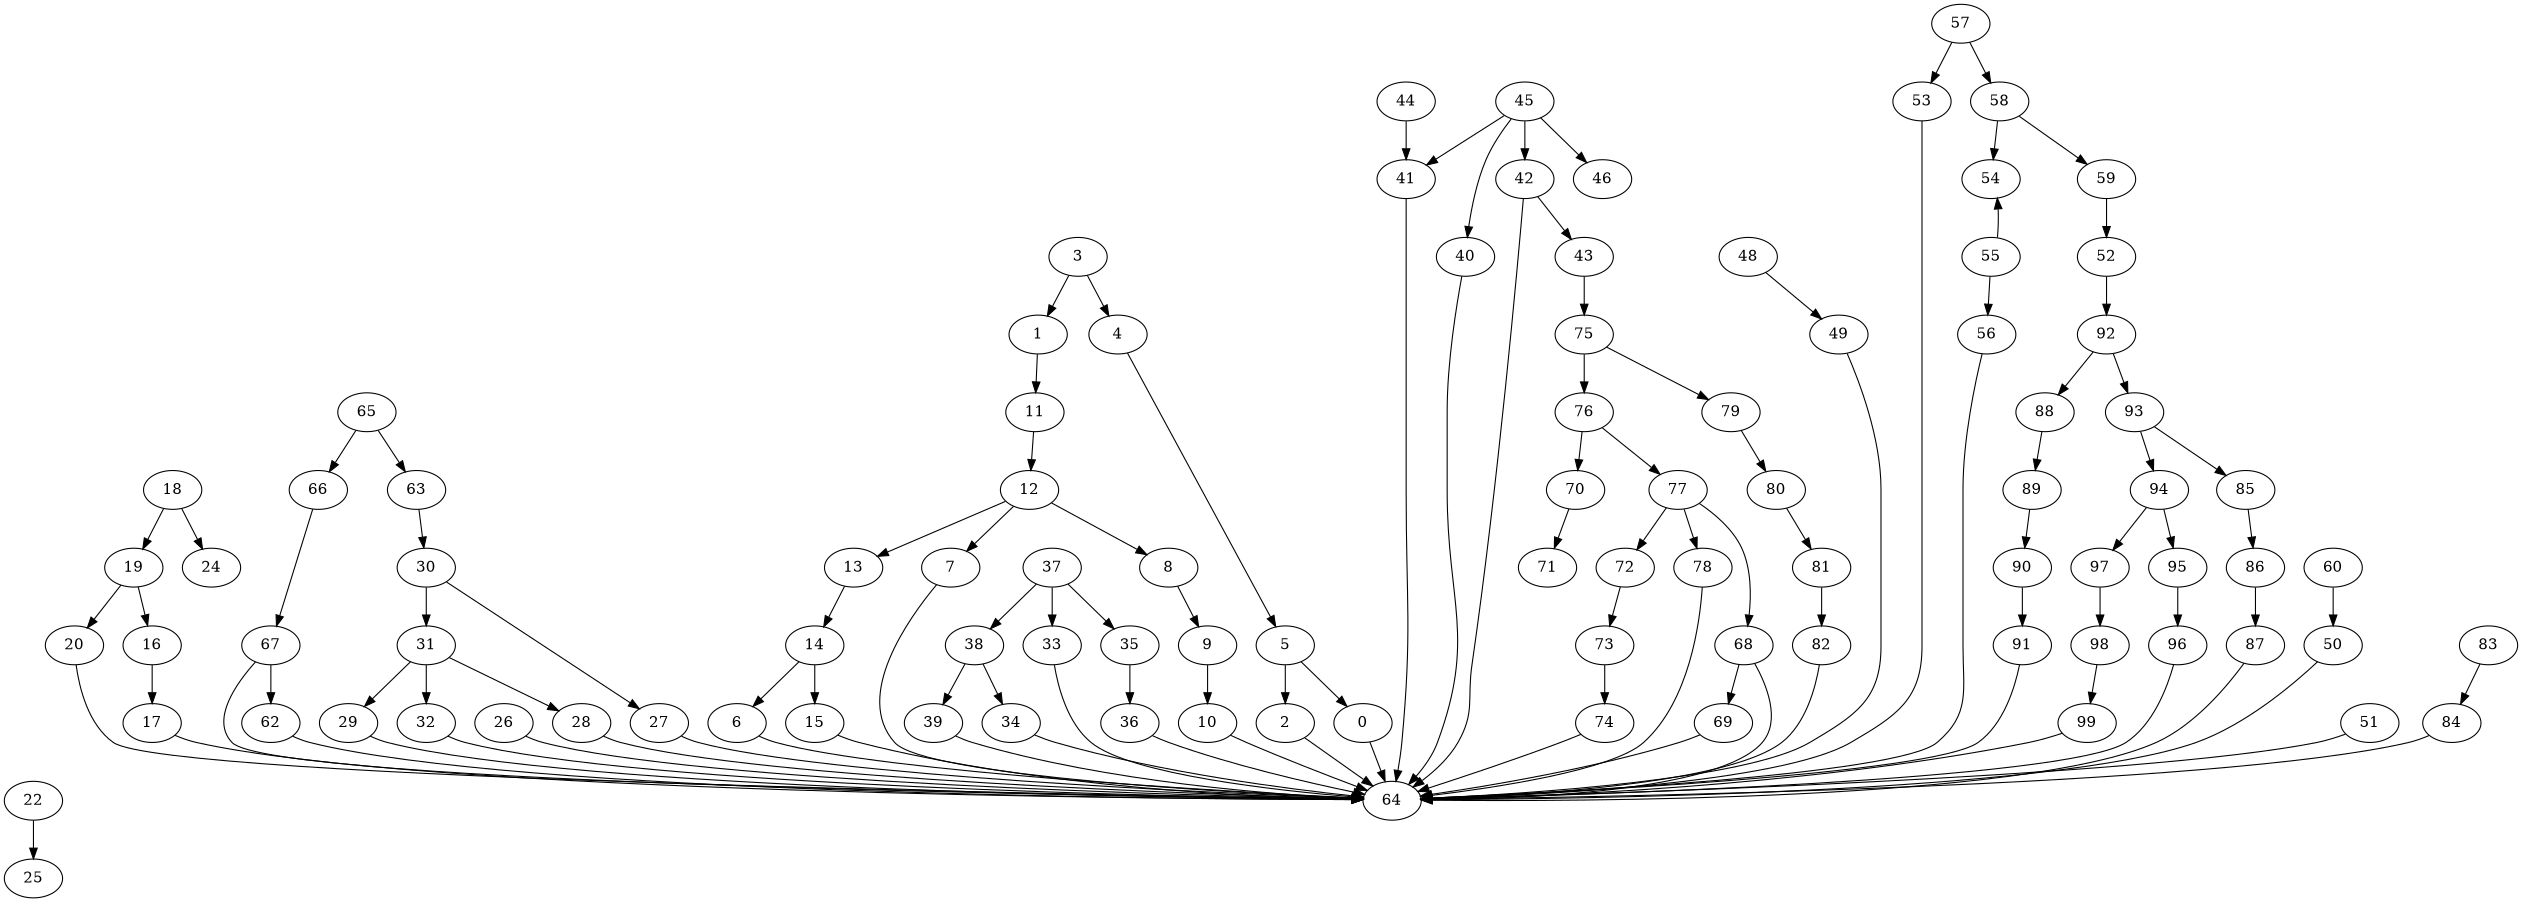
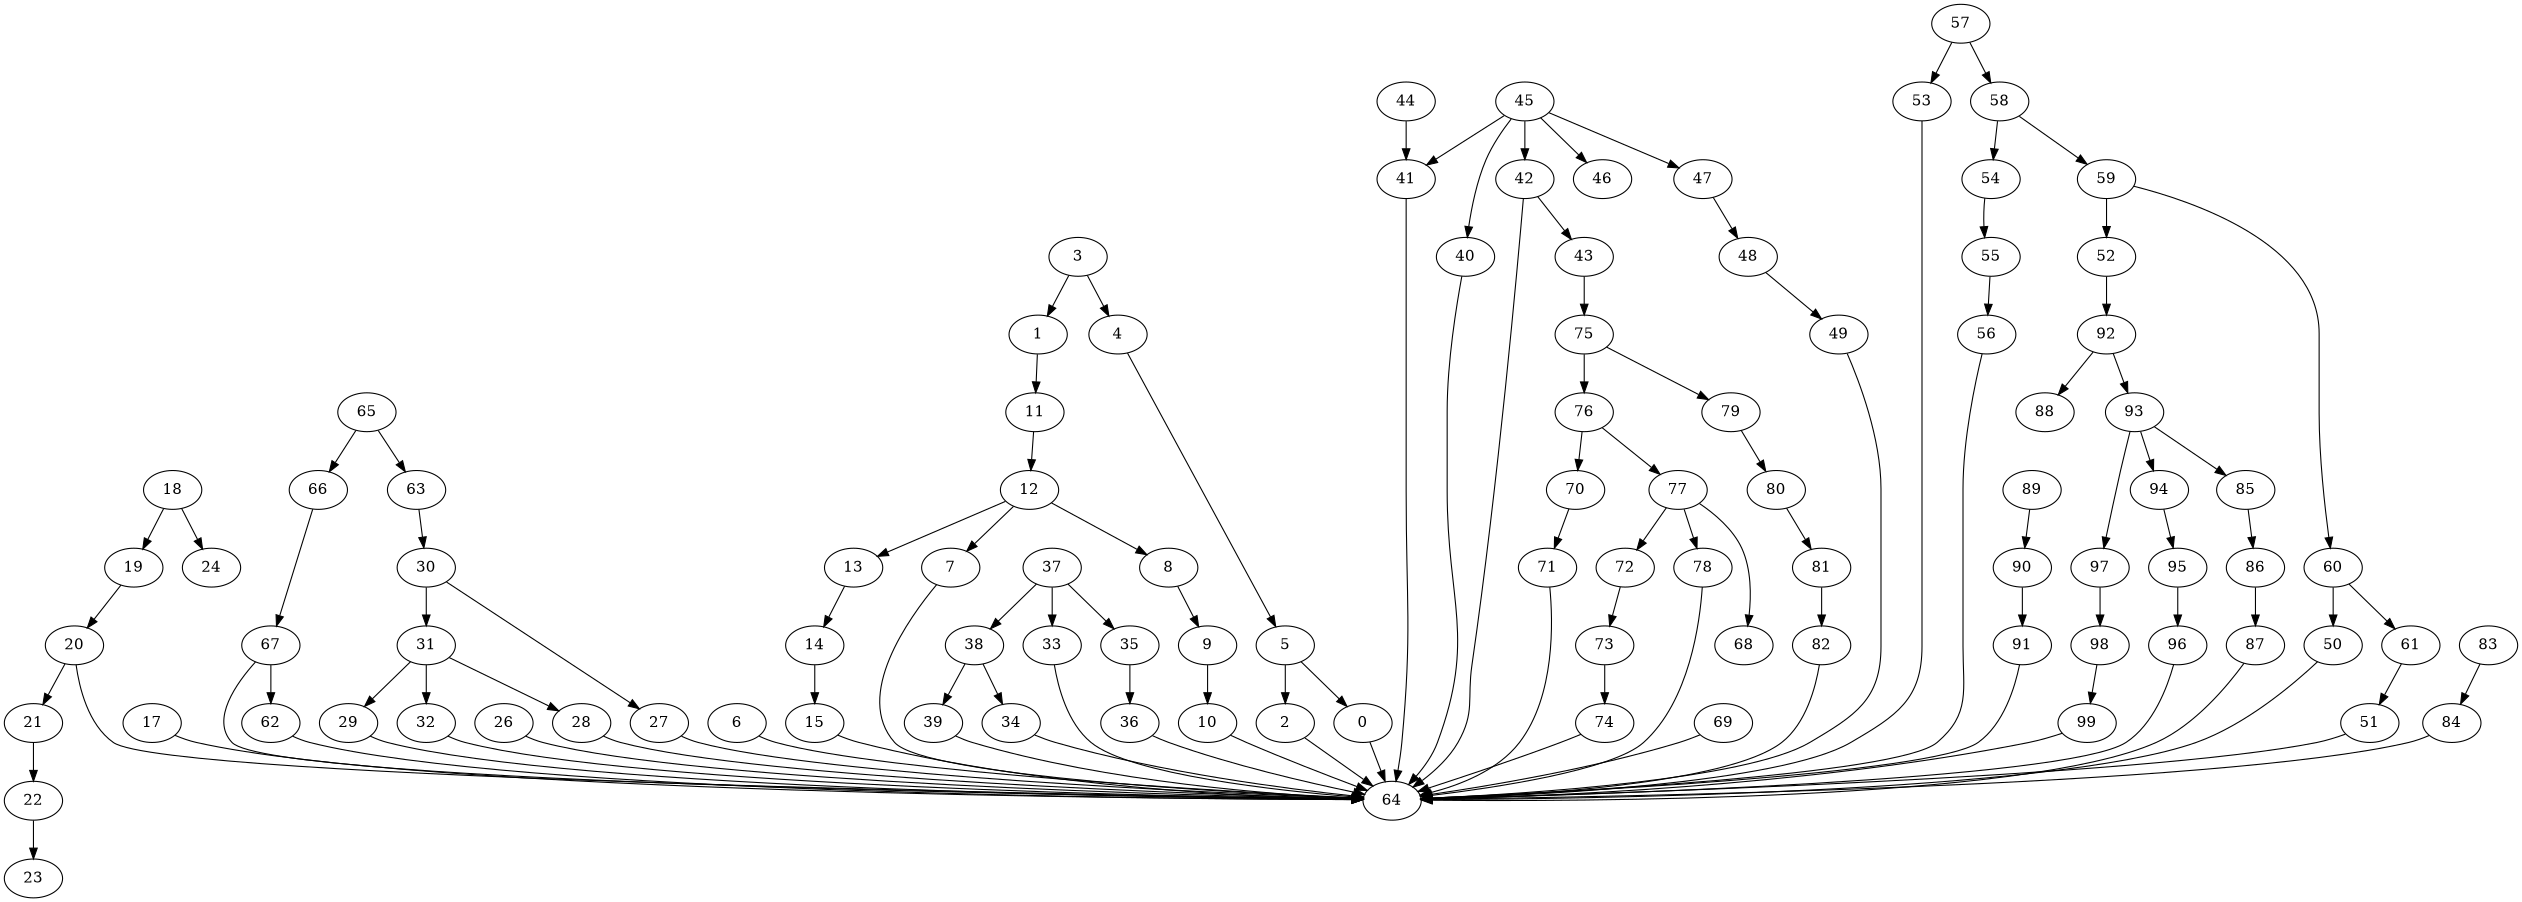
none -> (1703, 179)
(1998, 223) -> (1984, 212)
none -> (2315, 310)
(2040, 445) -> none
(2133, 525) -> (2117, 484)
(152, 645) -> none
none -> (2411, 645)
(1735, 679) -> none
(780, 680) -> none
none -> (33, 723)
(1644, 785) -> (1534, 717)
(33, 878) -> (33, 878)
